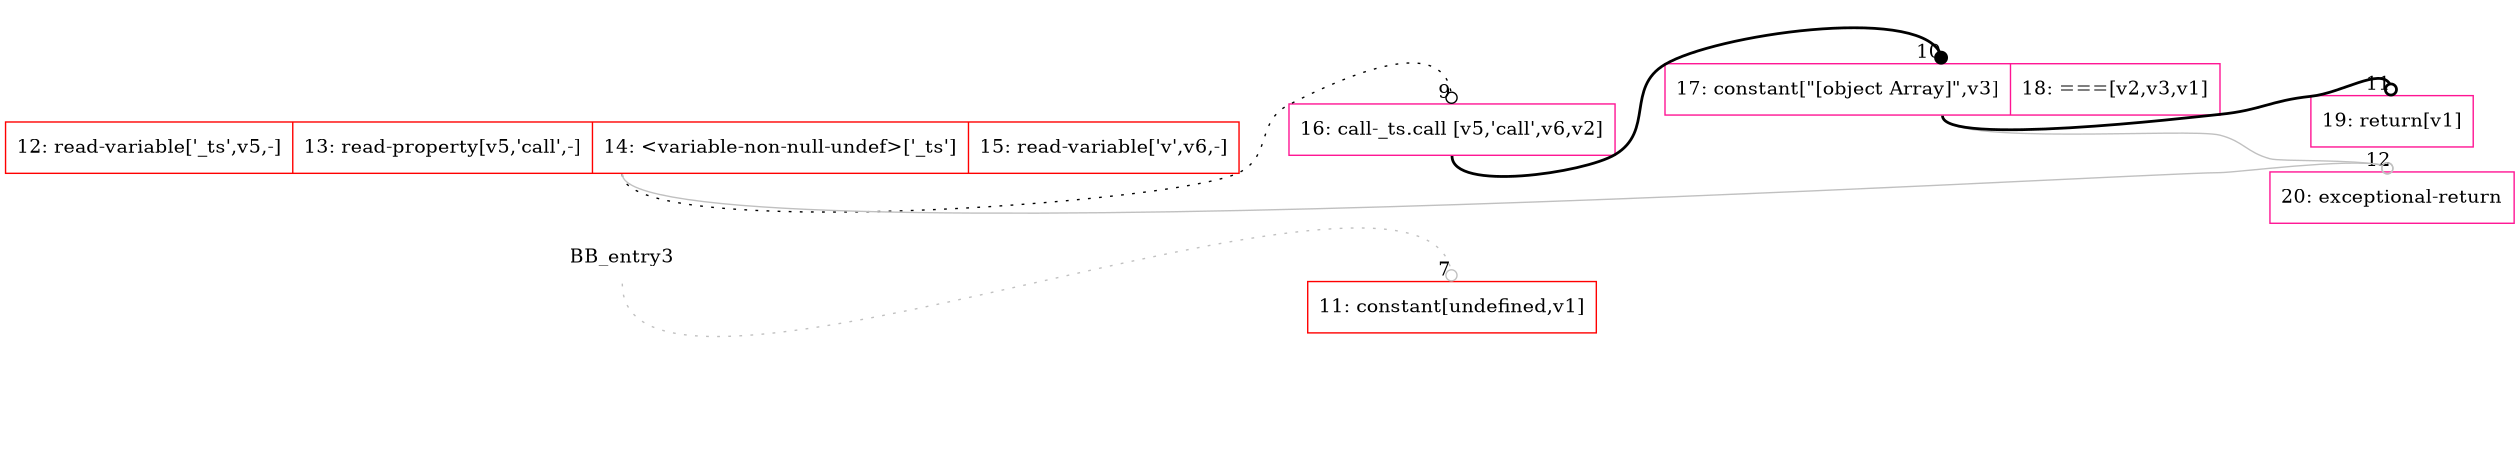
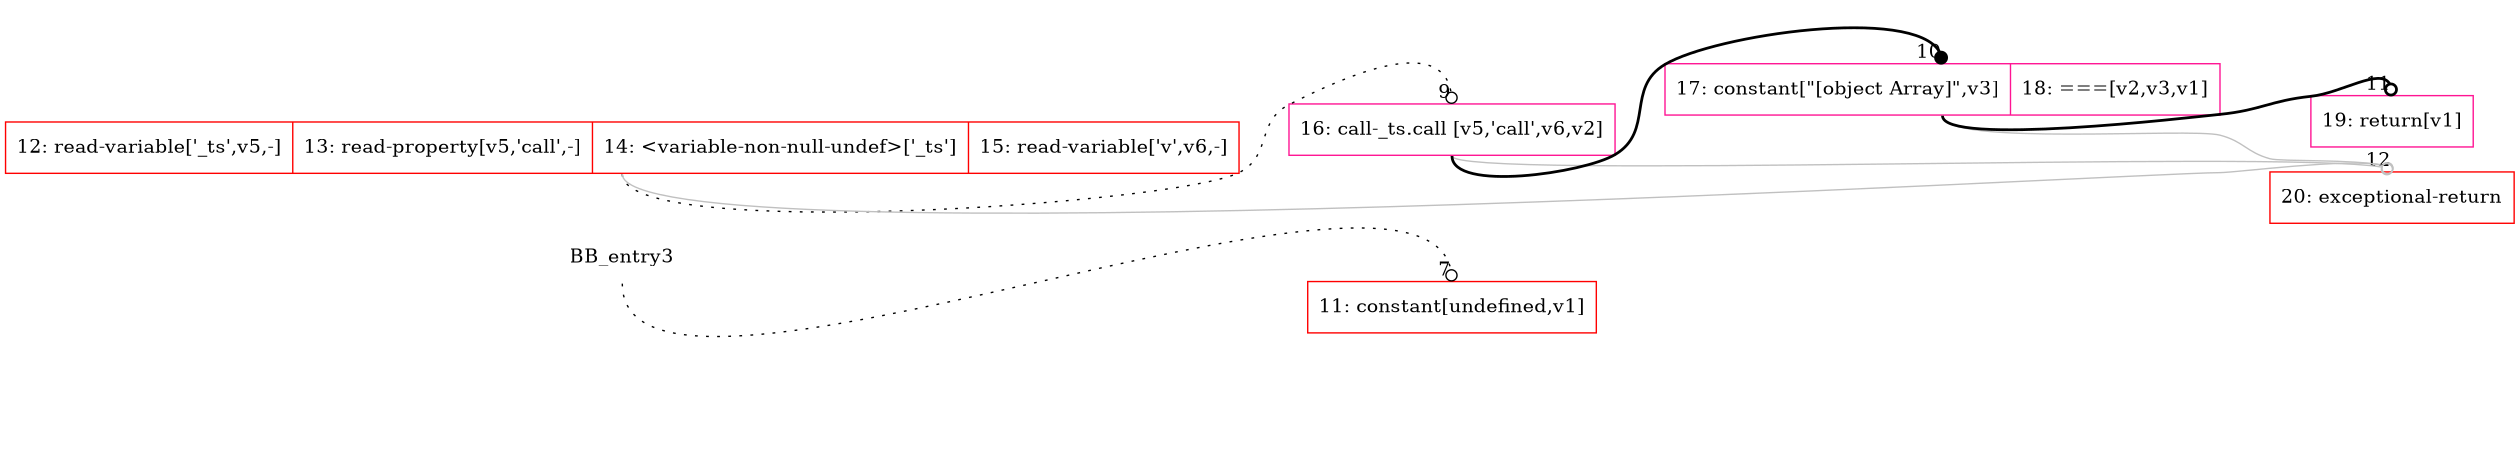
none -> (1916, 164)
(2392, 198) -> (2392, 198)
(1032, 283) -> (1032, 283)
